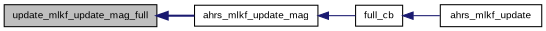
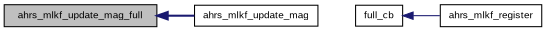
(81, 16) -> (81, 16)
(342, 16) -> none
(491, 16) -> (491, 16)
